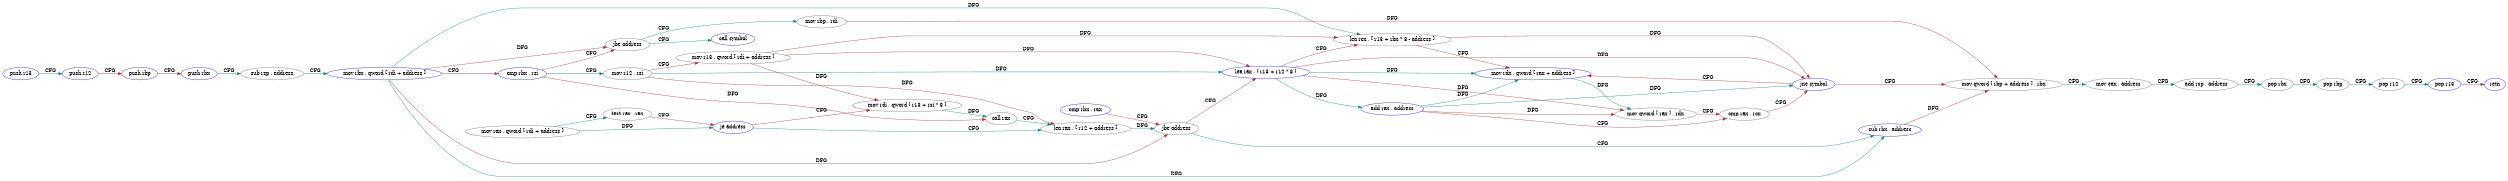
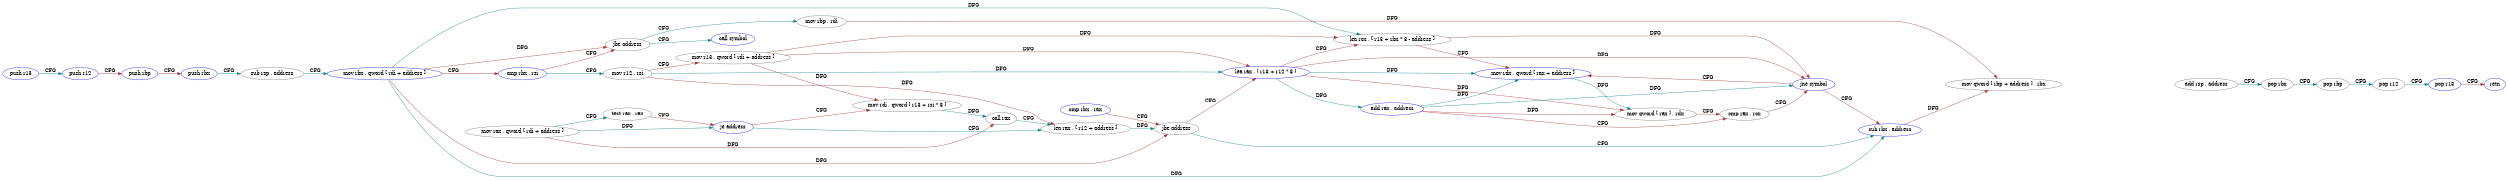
(1888, 84) -> (1850, 106)
(2118, 84) -> none
(762, 103) -> (770, 148)
